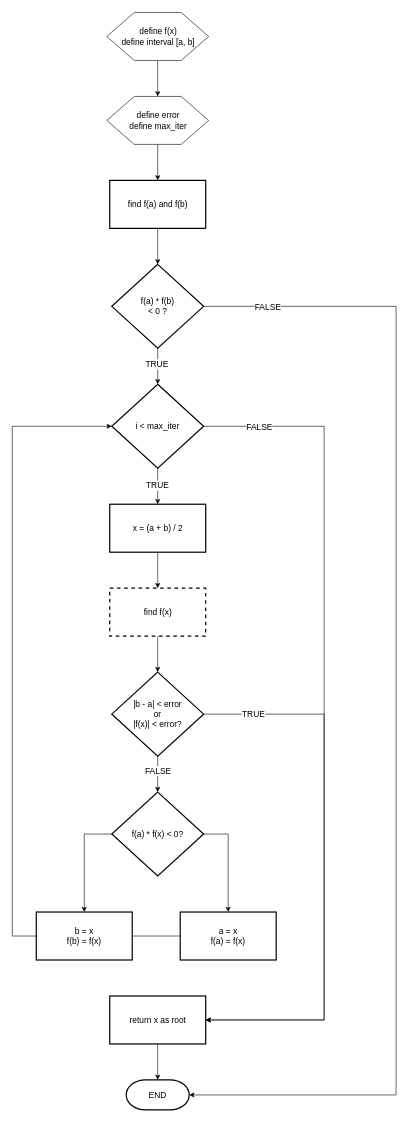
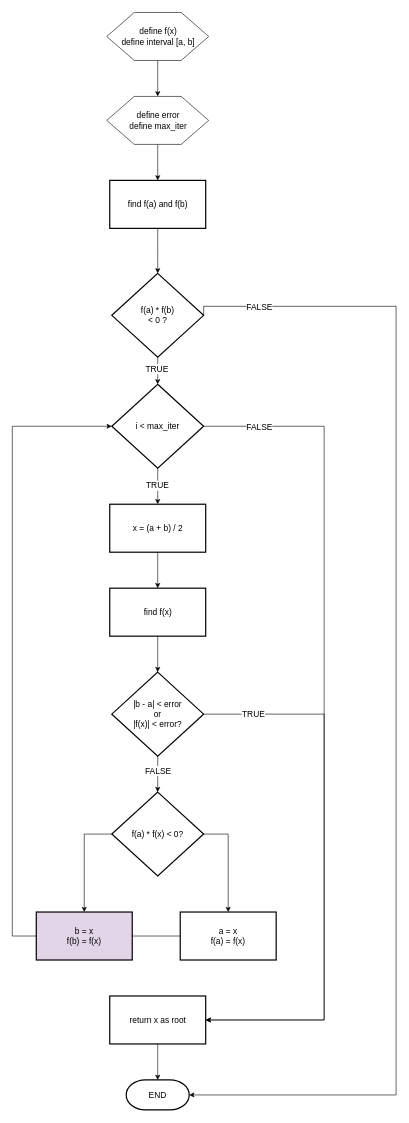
(158, 306) -> (158, 315)
(158, 612) -> (158, 612)
(84, 936) -> (84, 936)
